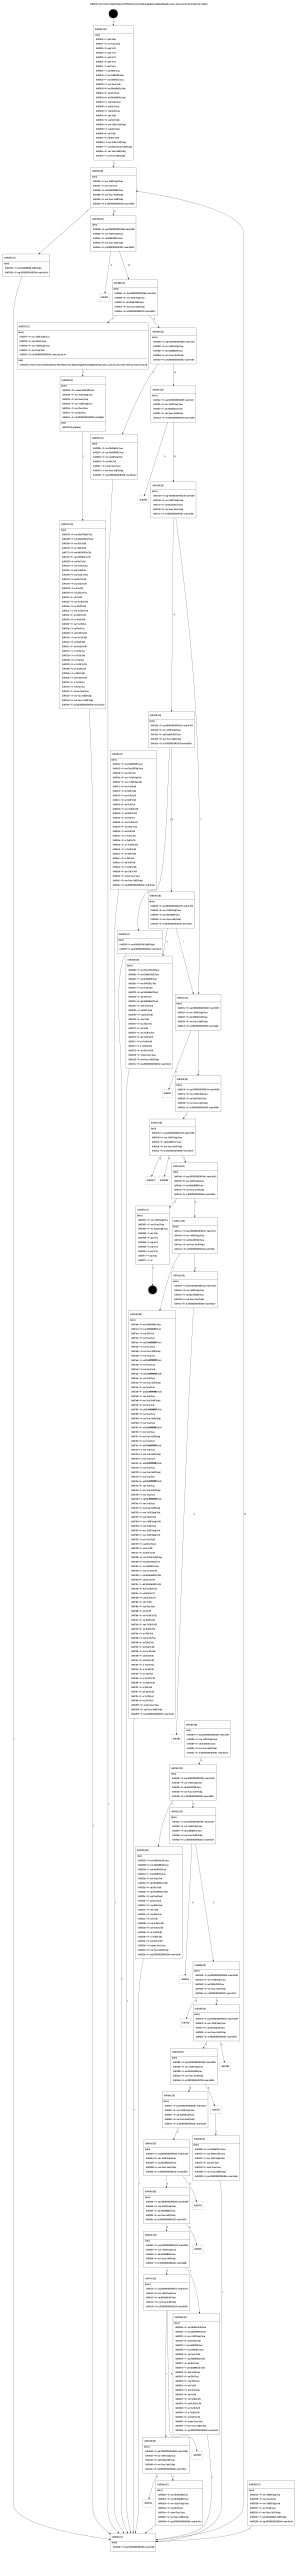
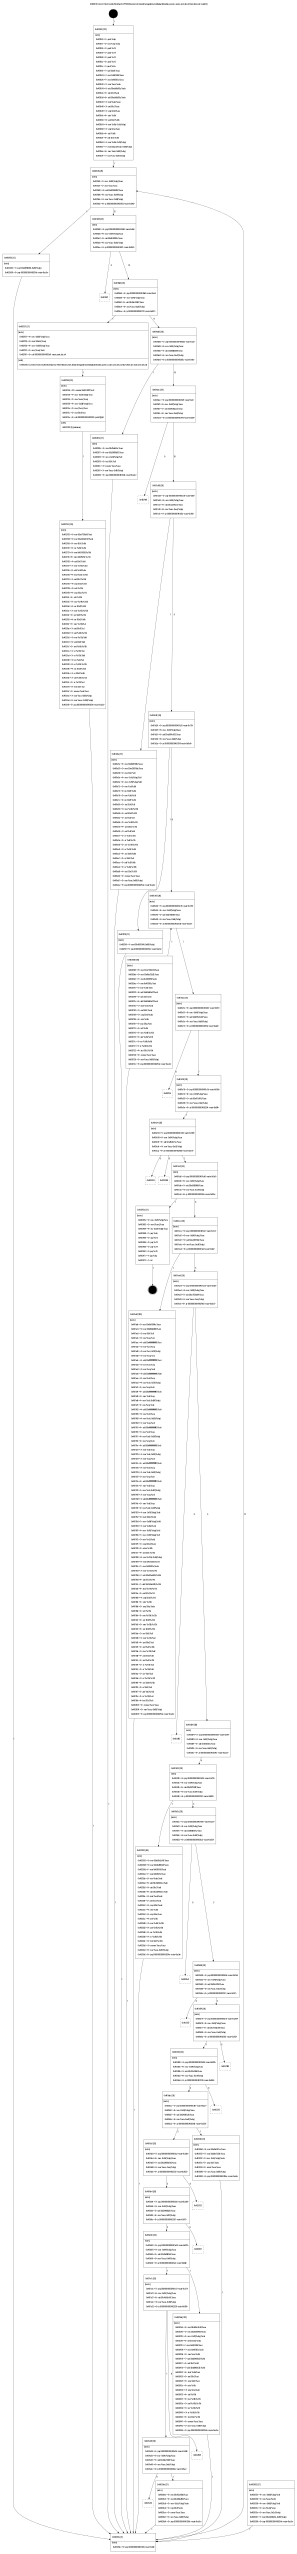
(198, 755) -> (155, 633)
(165, 941) -> (170, 943)
none -> (201, 1514)
(216, 2124) -> (199, 2131)
